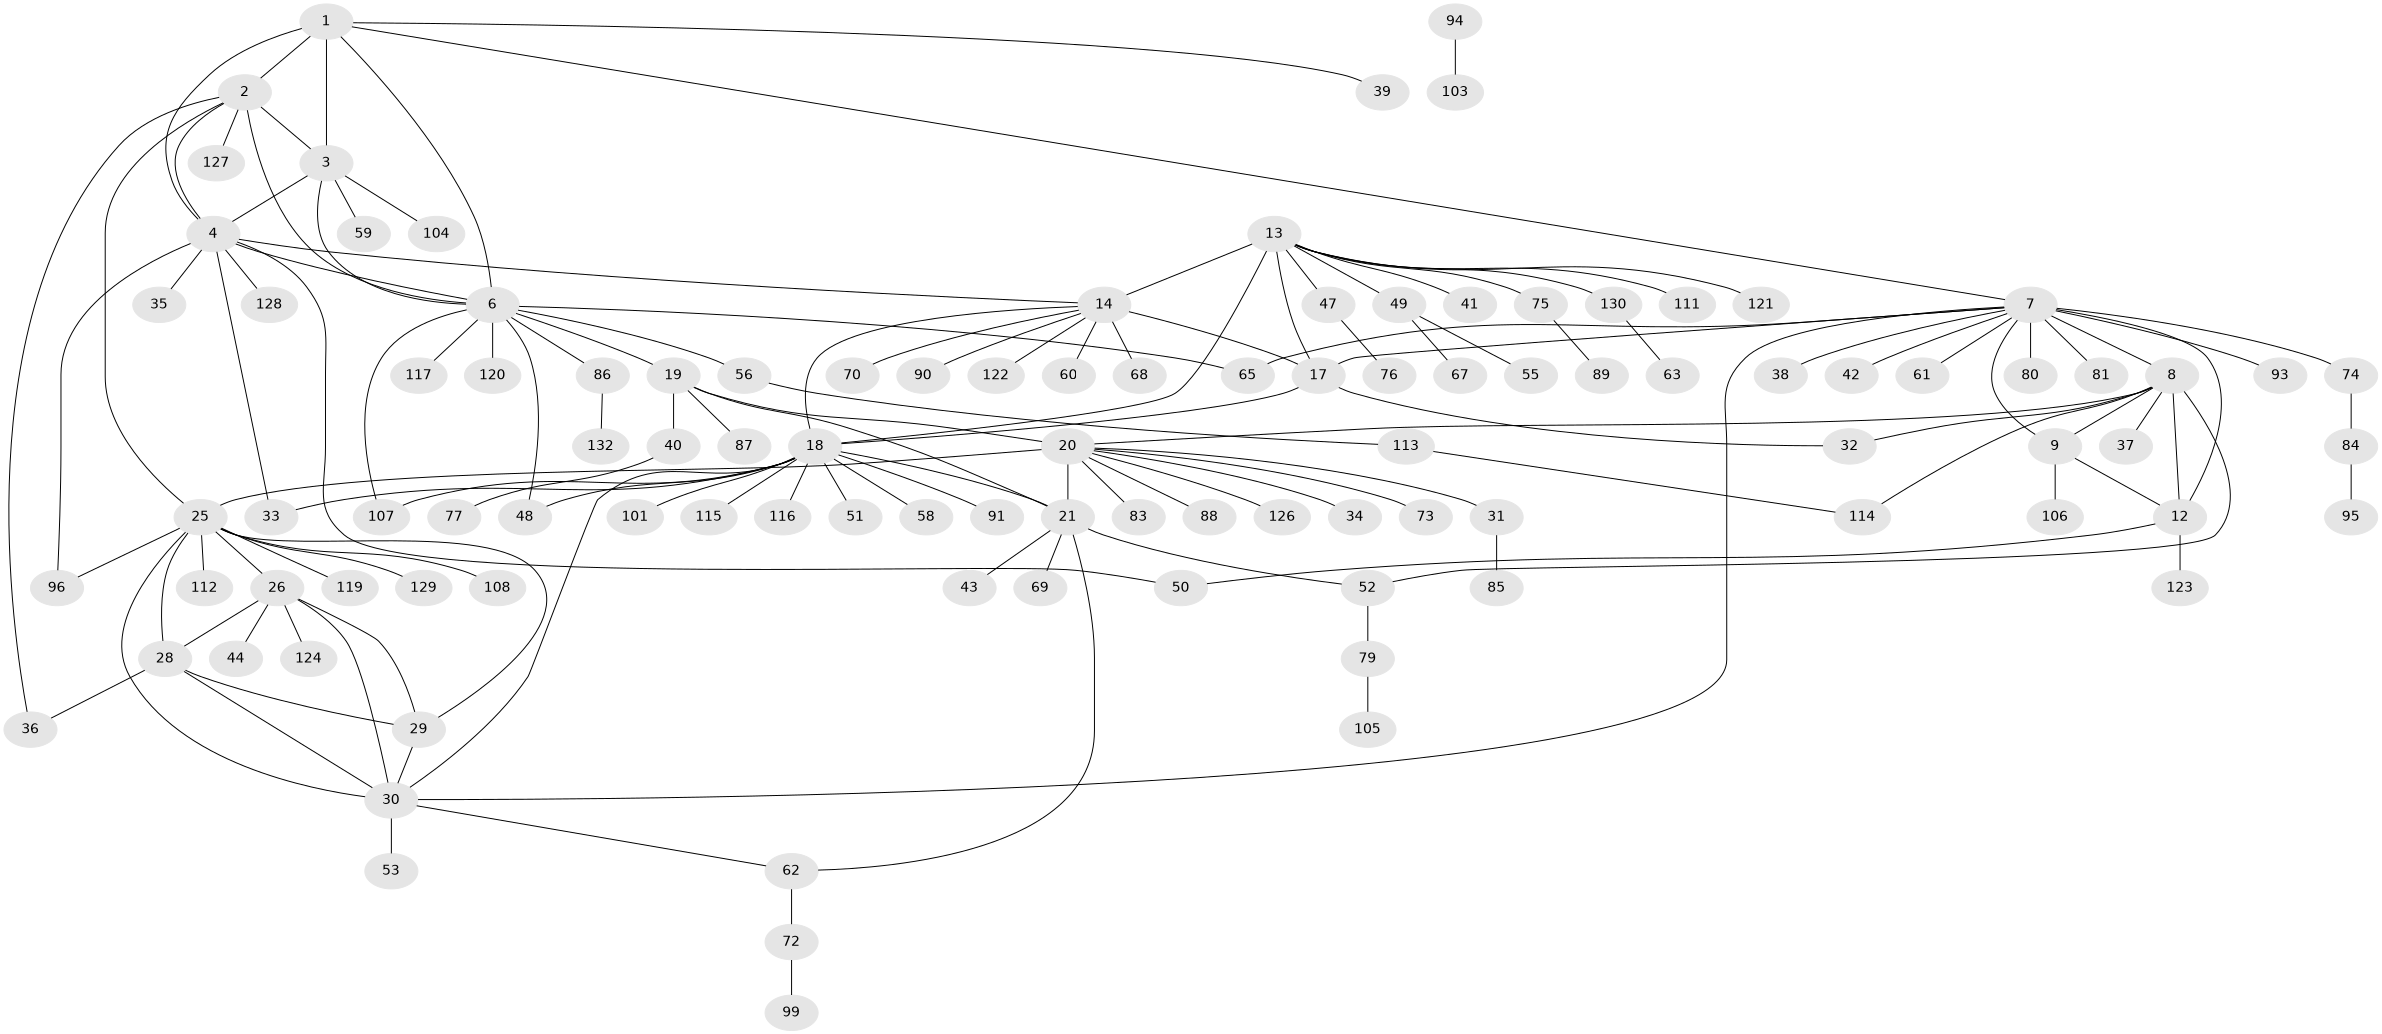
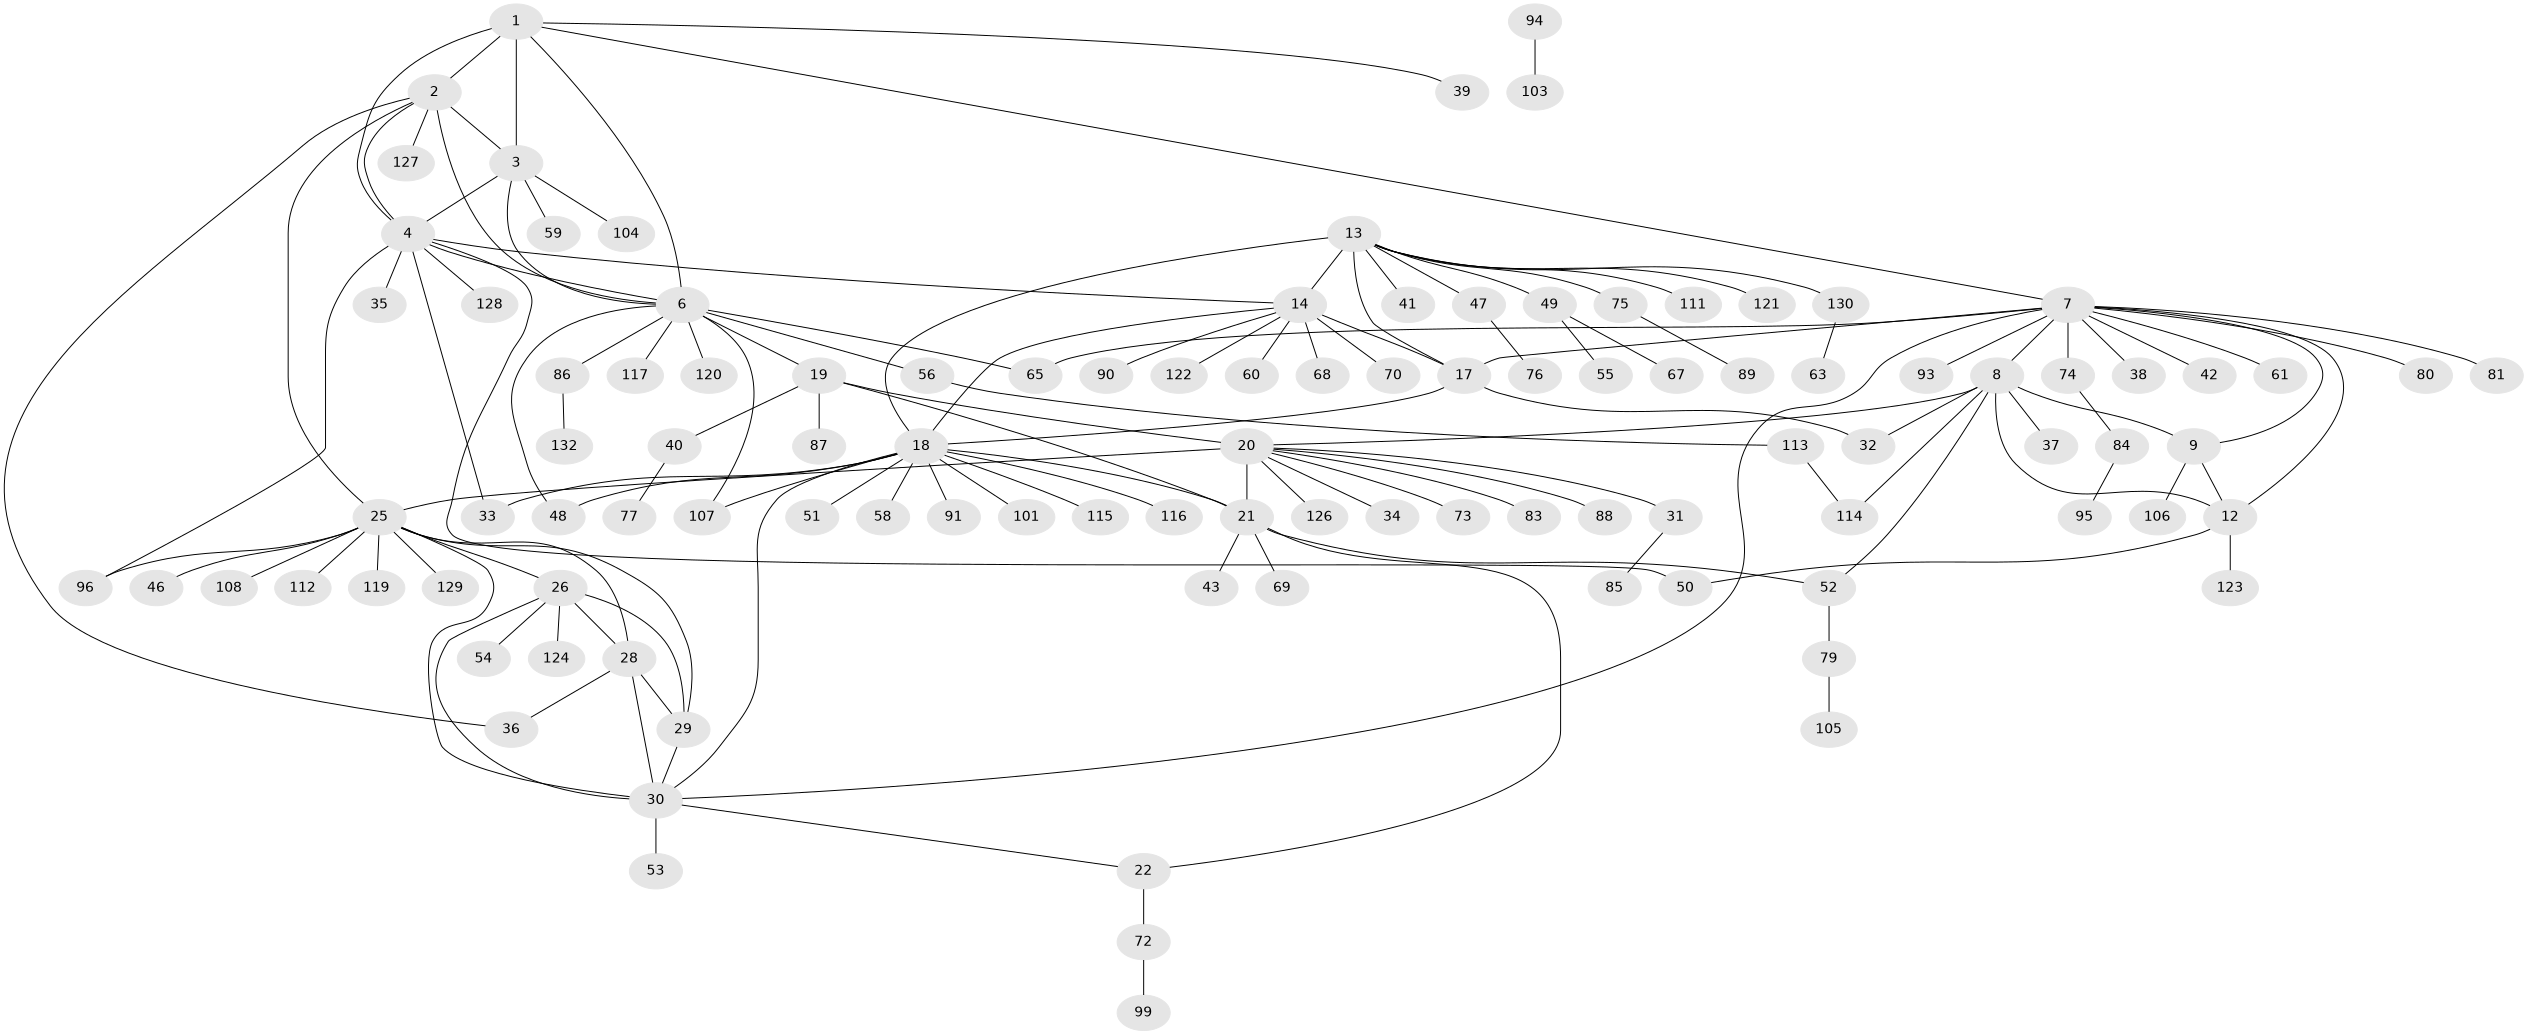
none -> (156, 588)
(236, 659) -> (484, 659)
(792, 871) -> (1144, 871)
